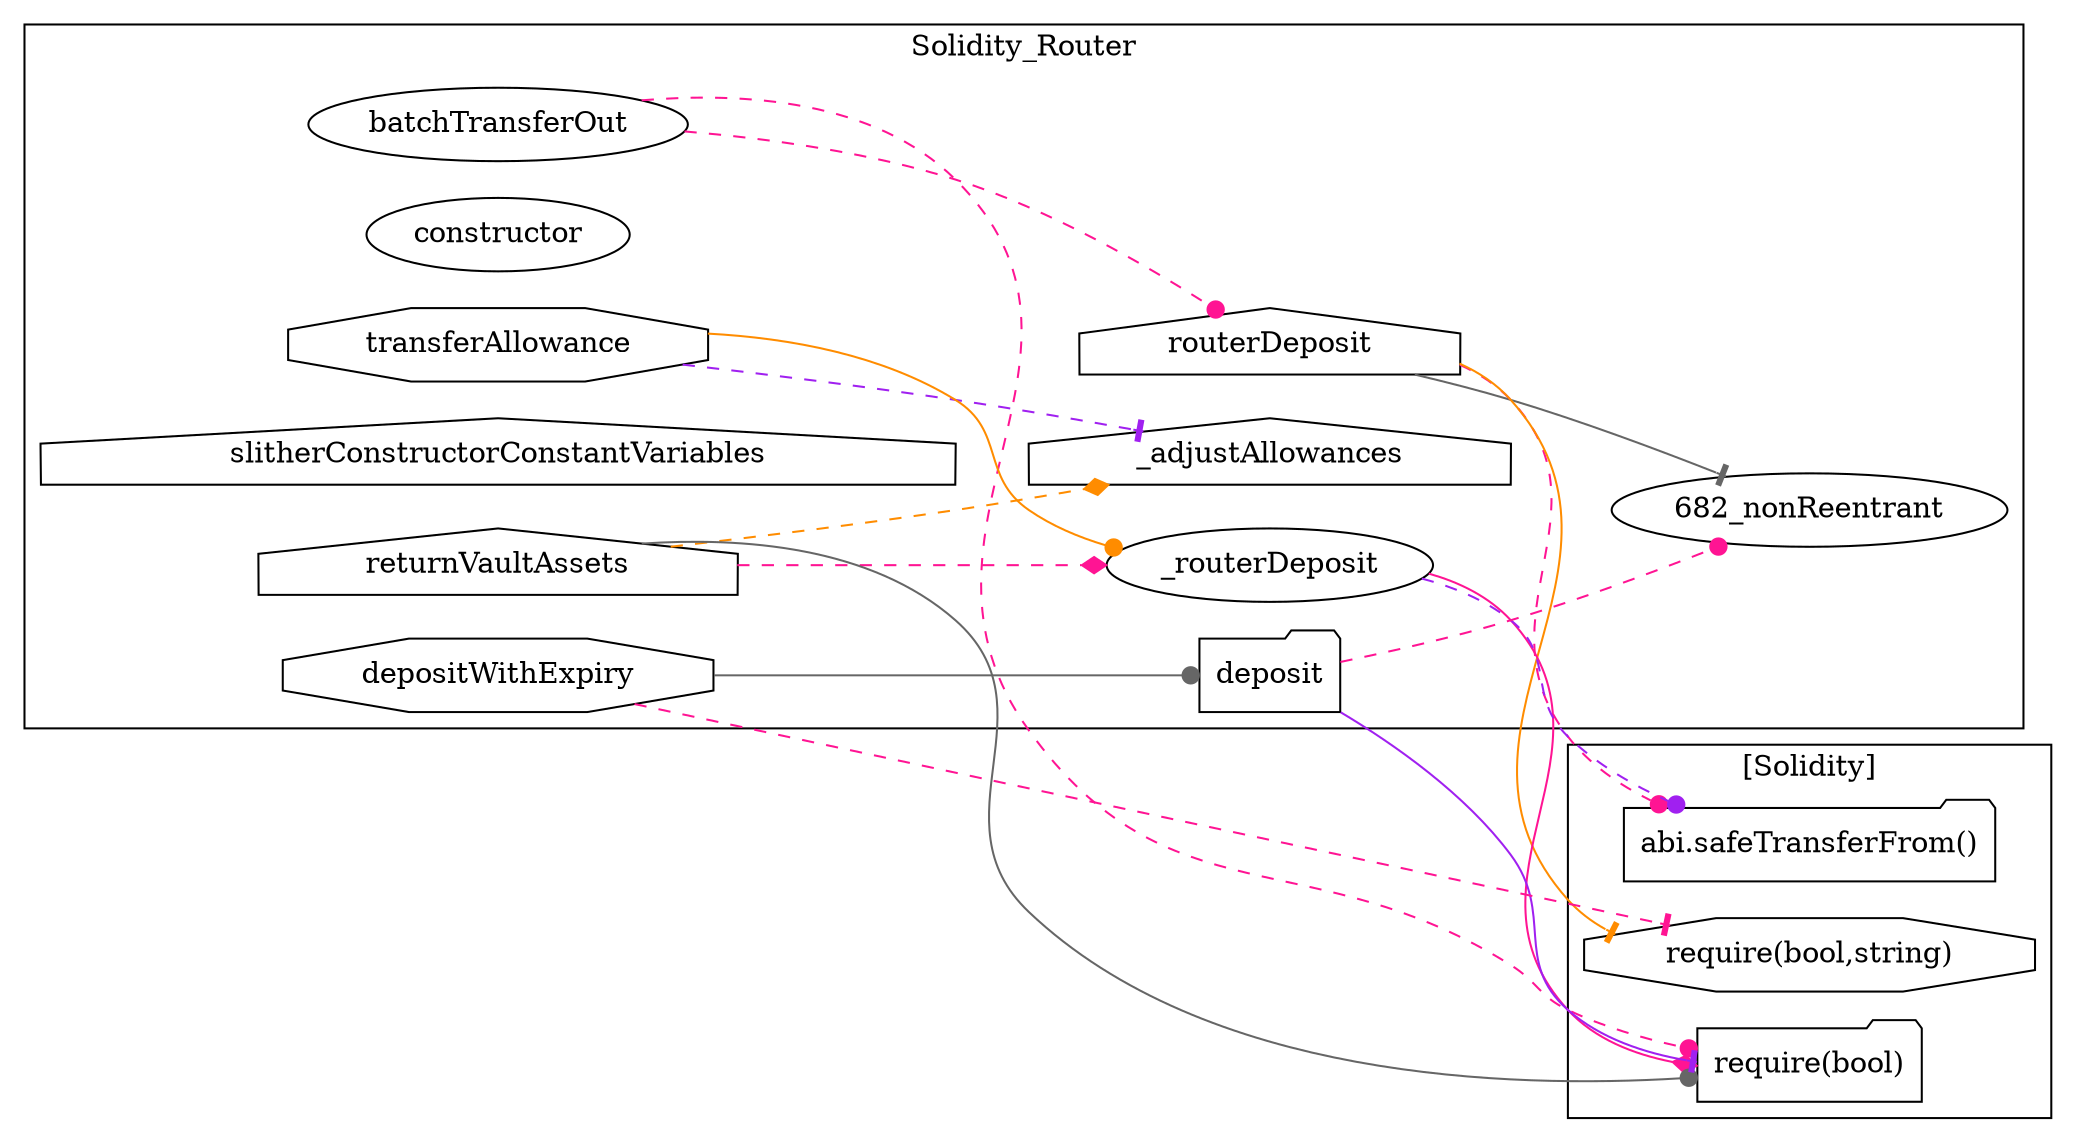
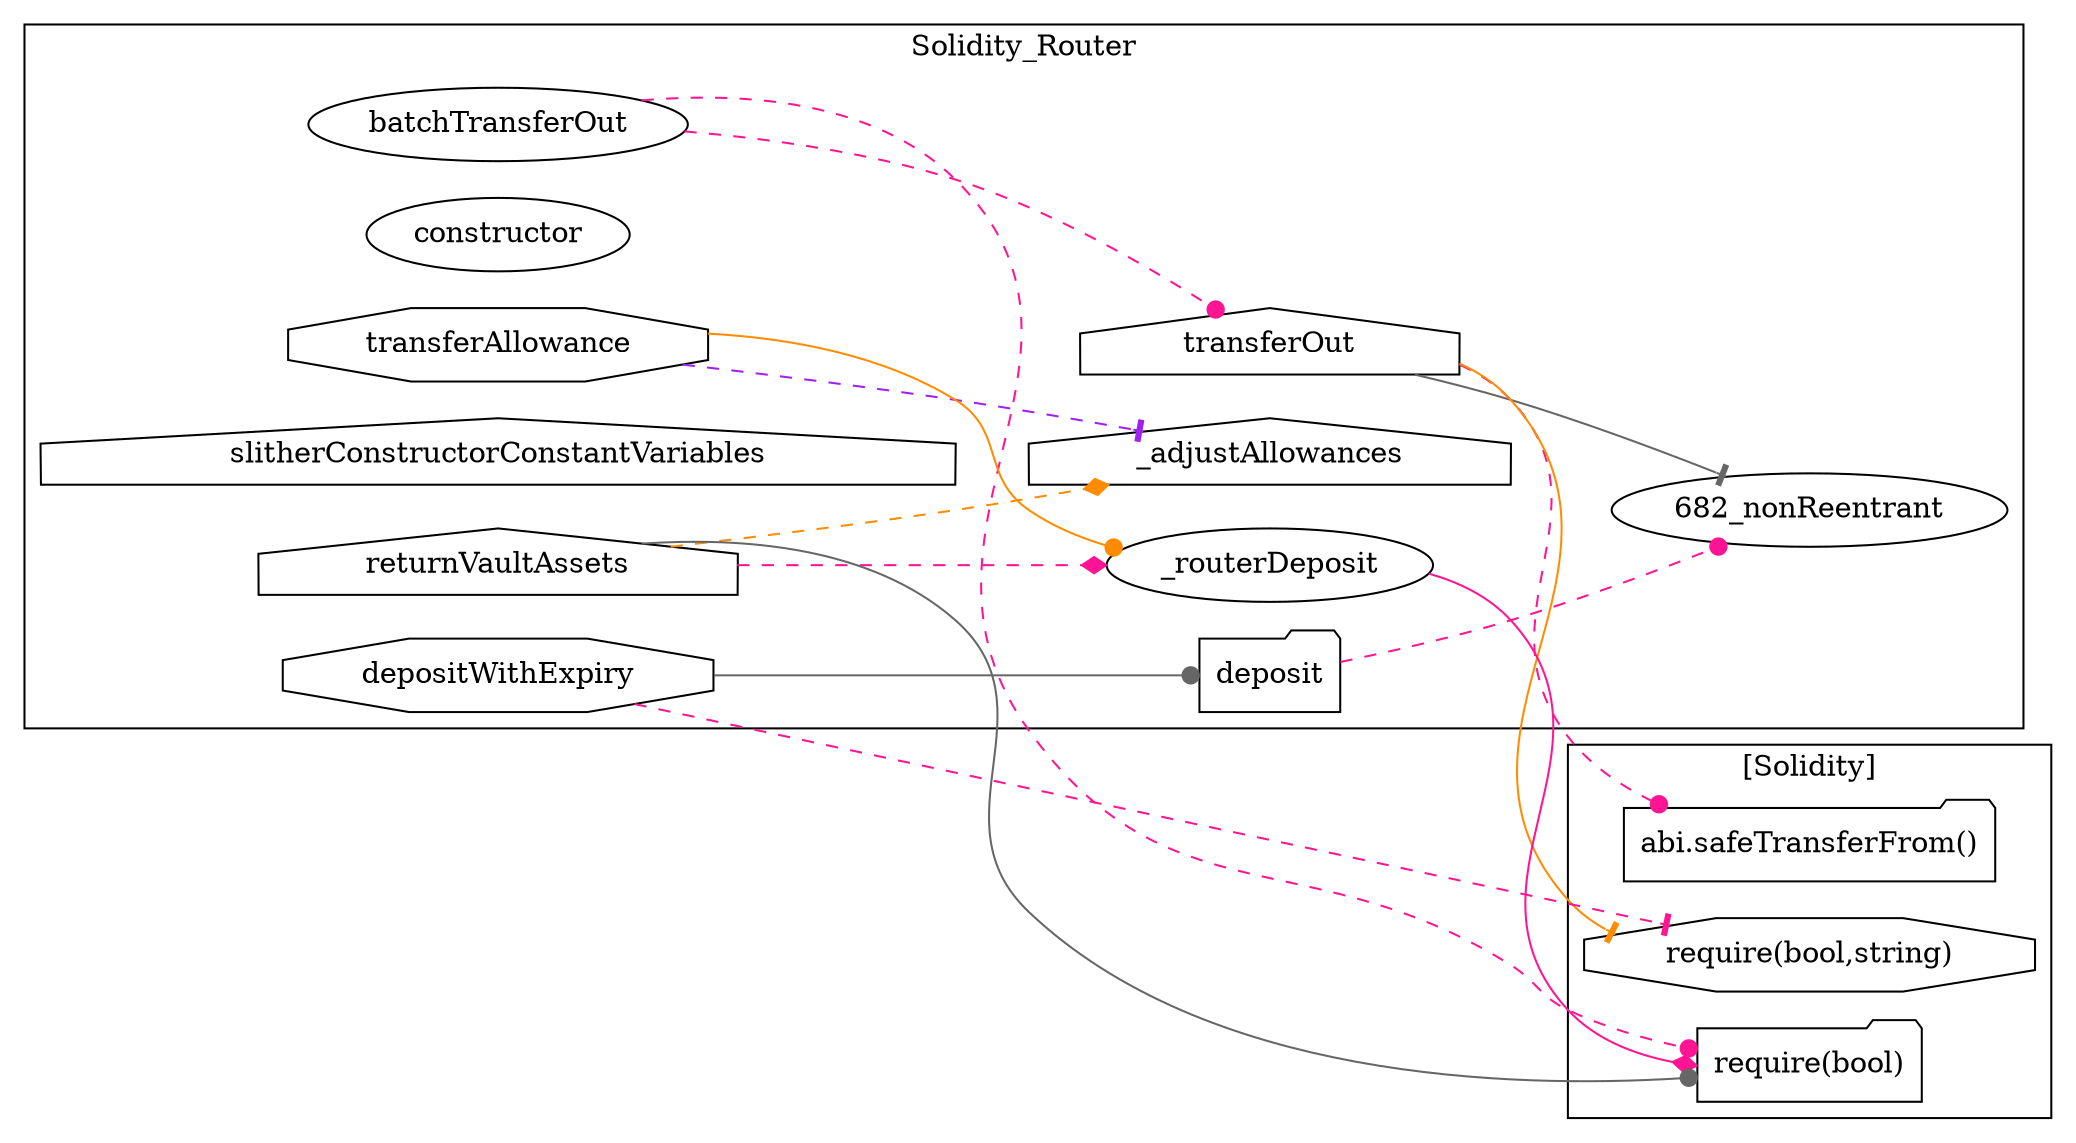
(1270, 345) -> (1270, 345)
(1543, 688) -> none
(1510, 854) -> none
